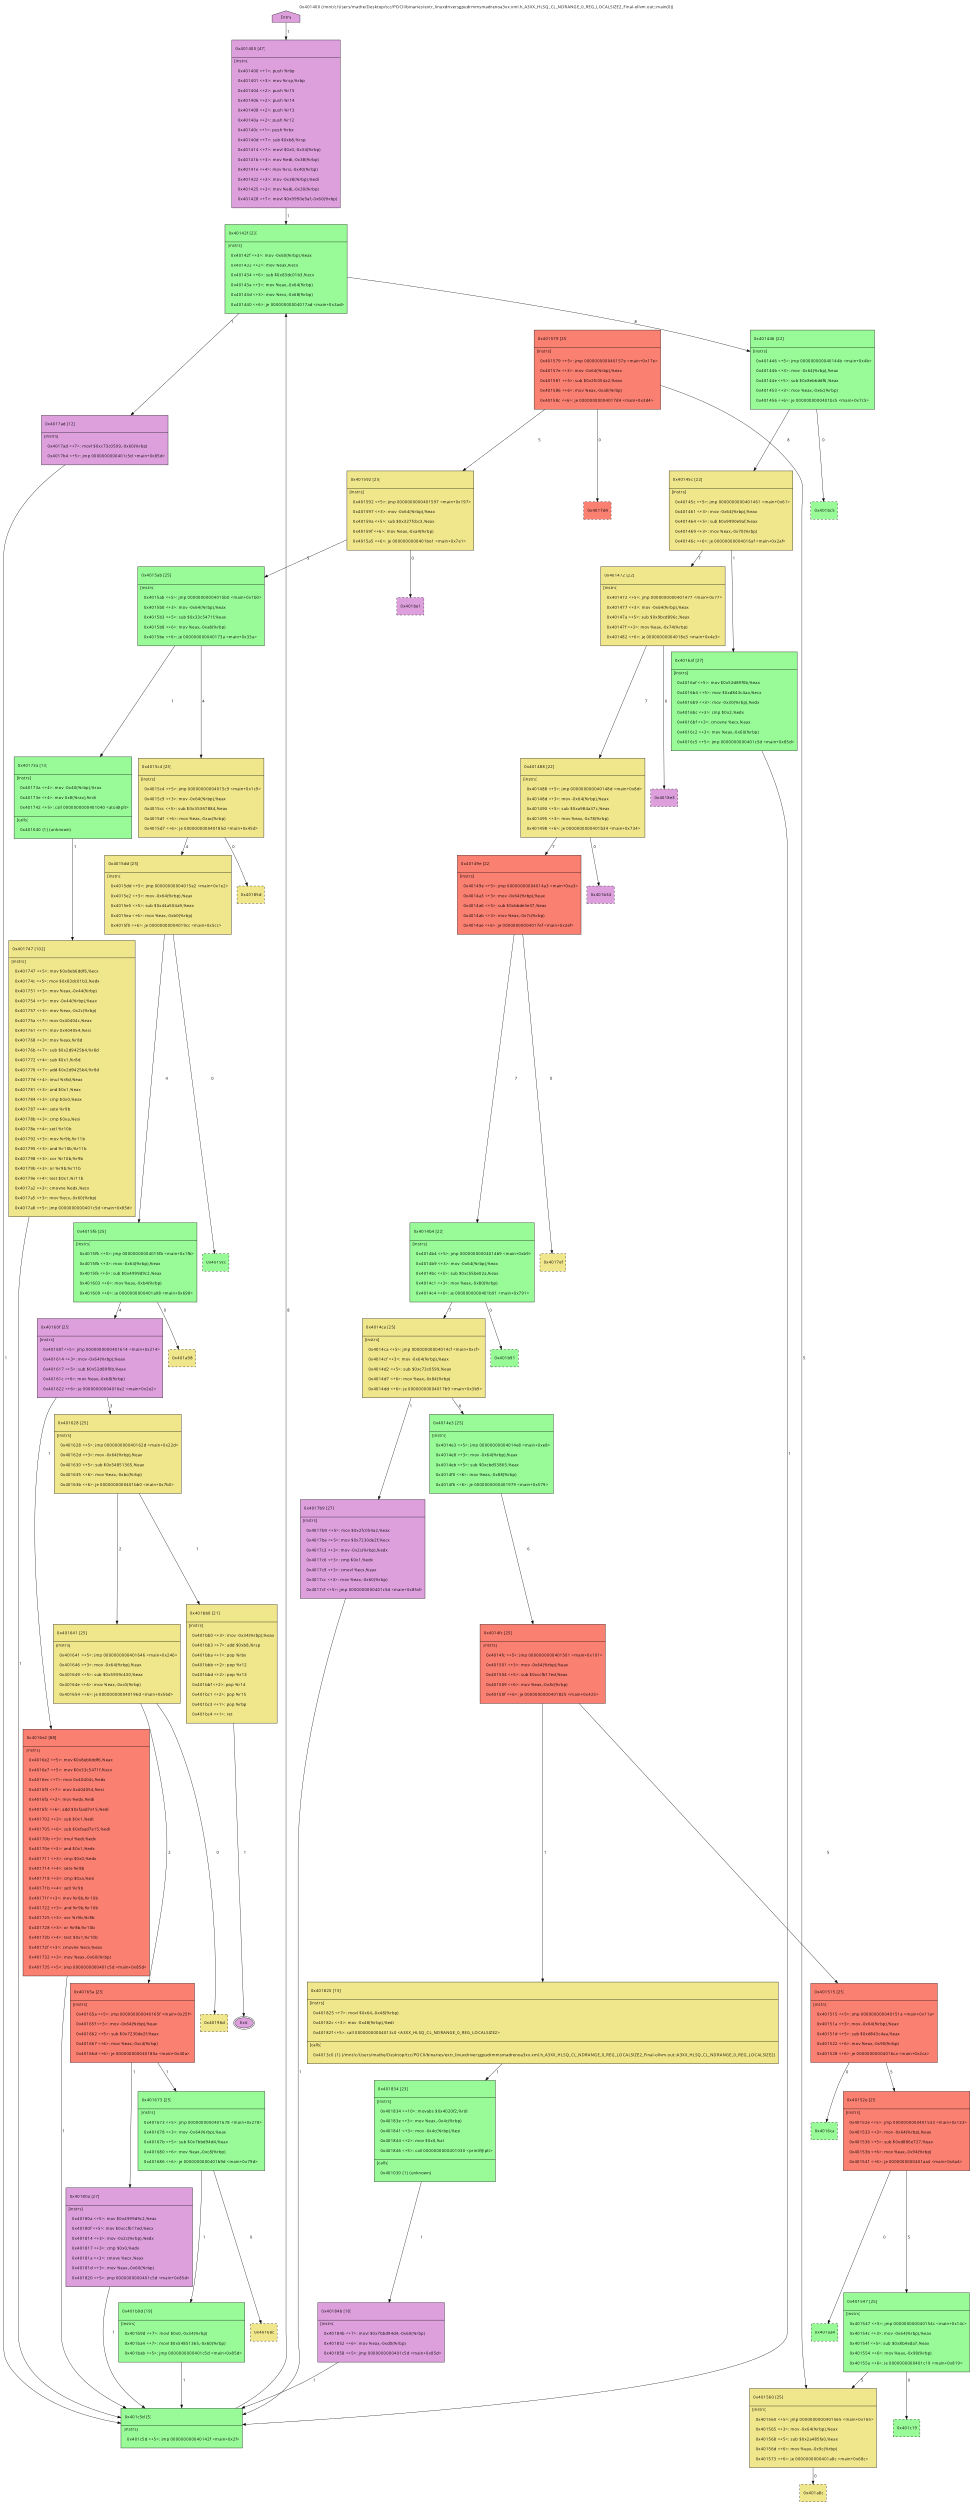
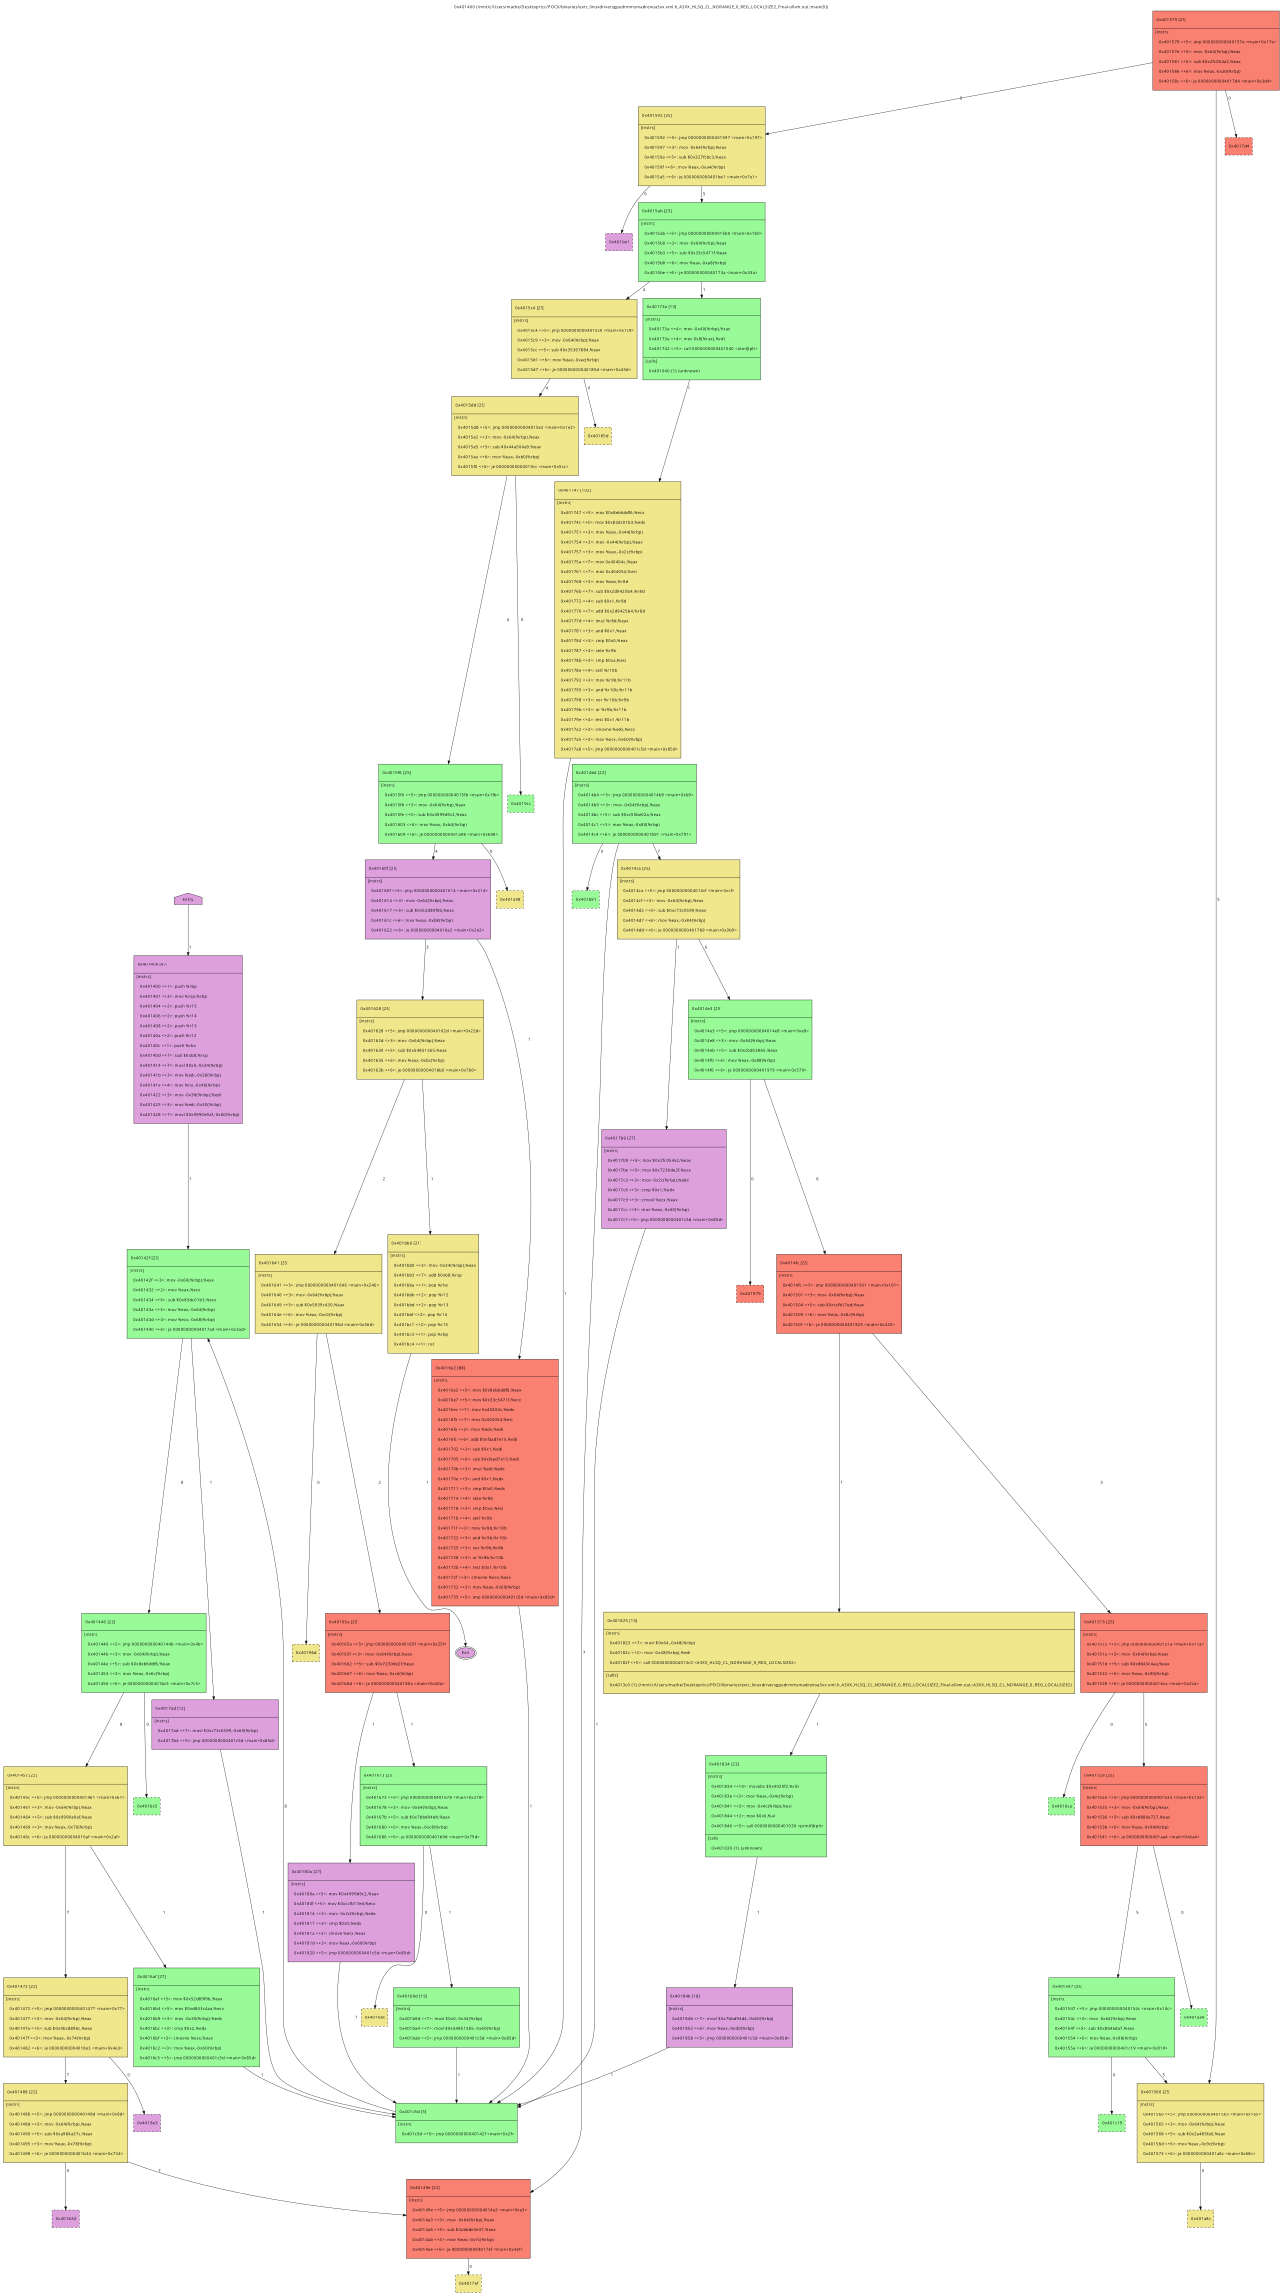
(496, 1077) -> (583, 1526)
none -> (750, 1294)
